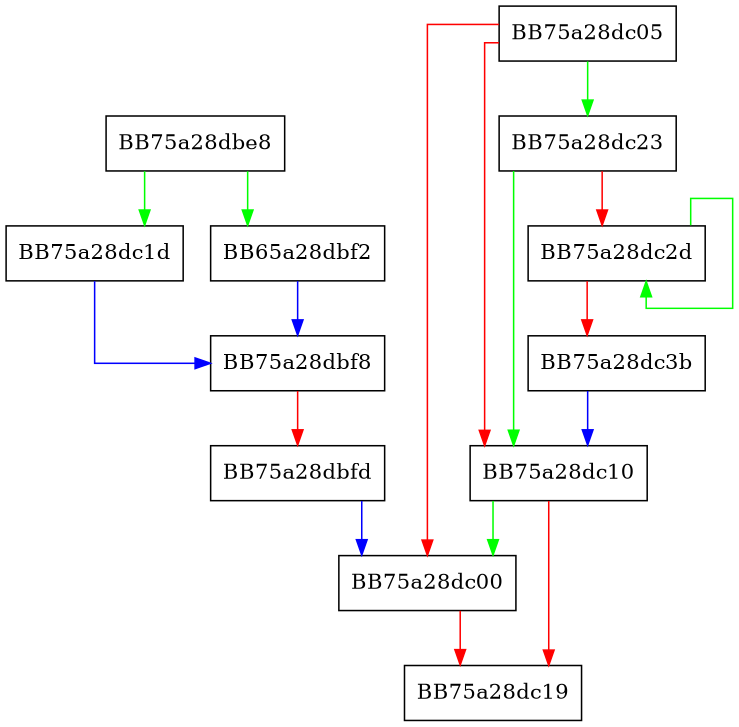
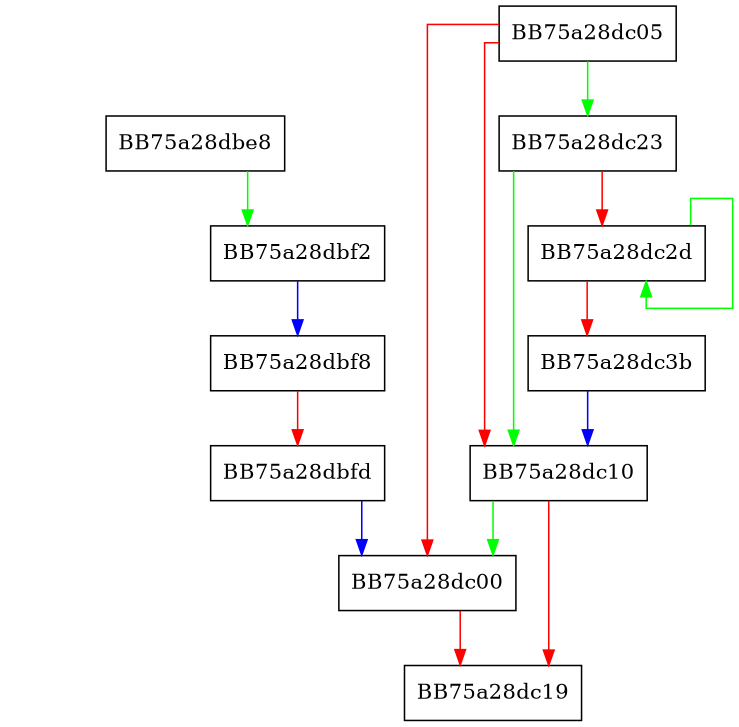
(95, 253) -> none
(298, 253) -> (298, 253)
